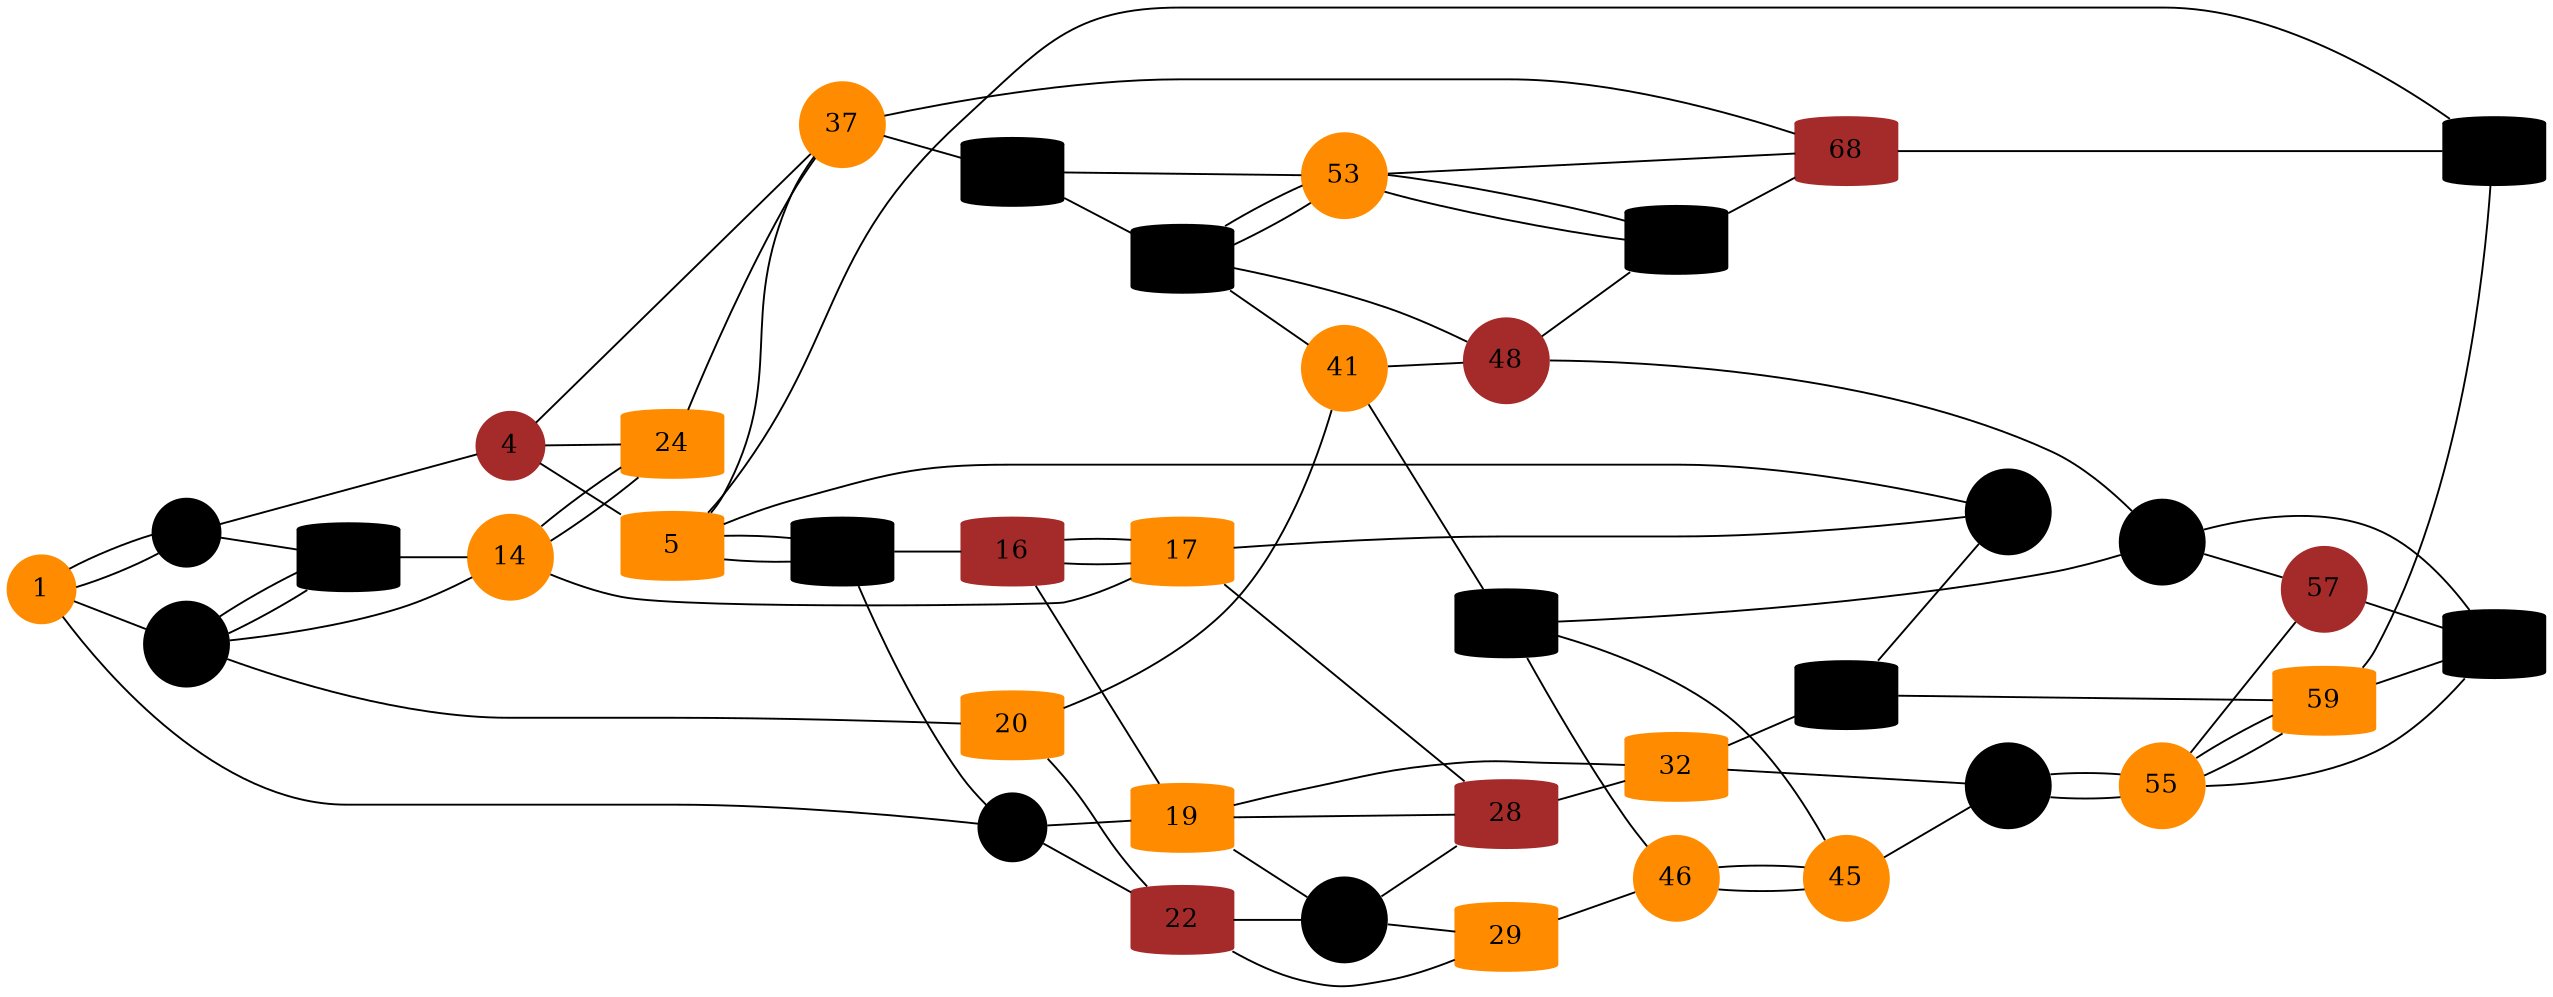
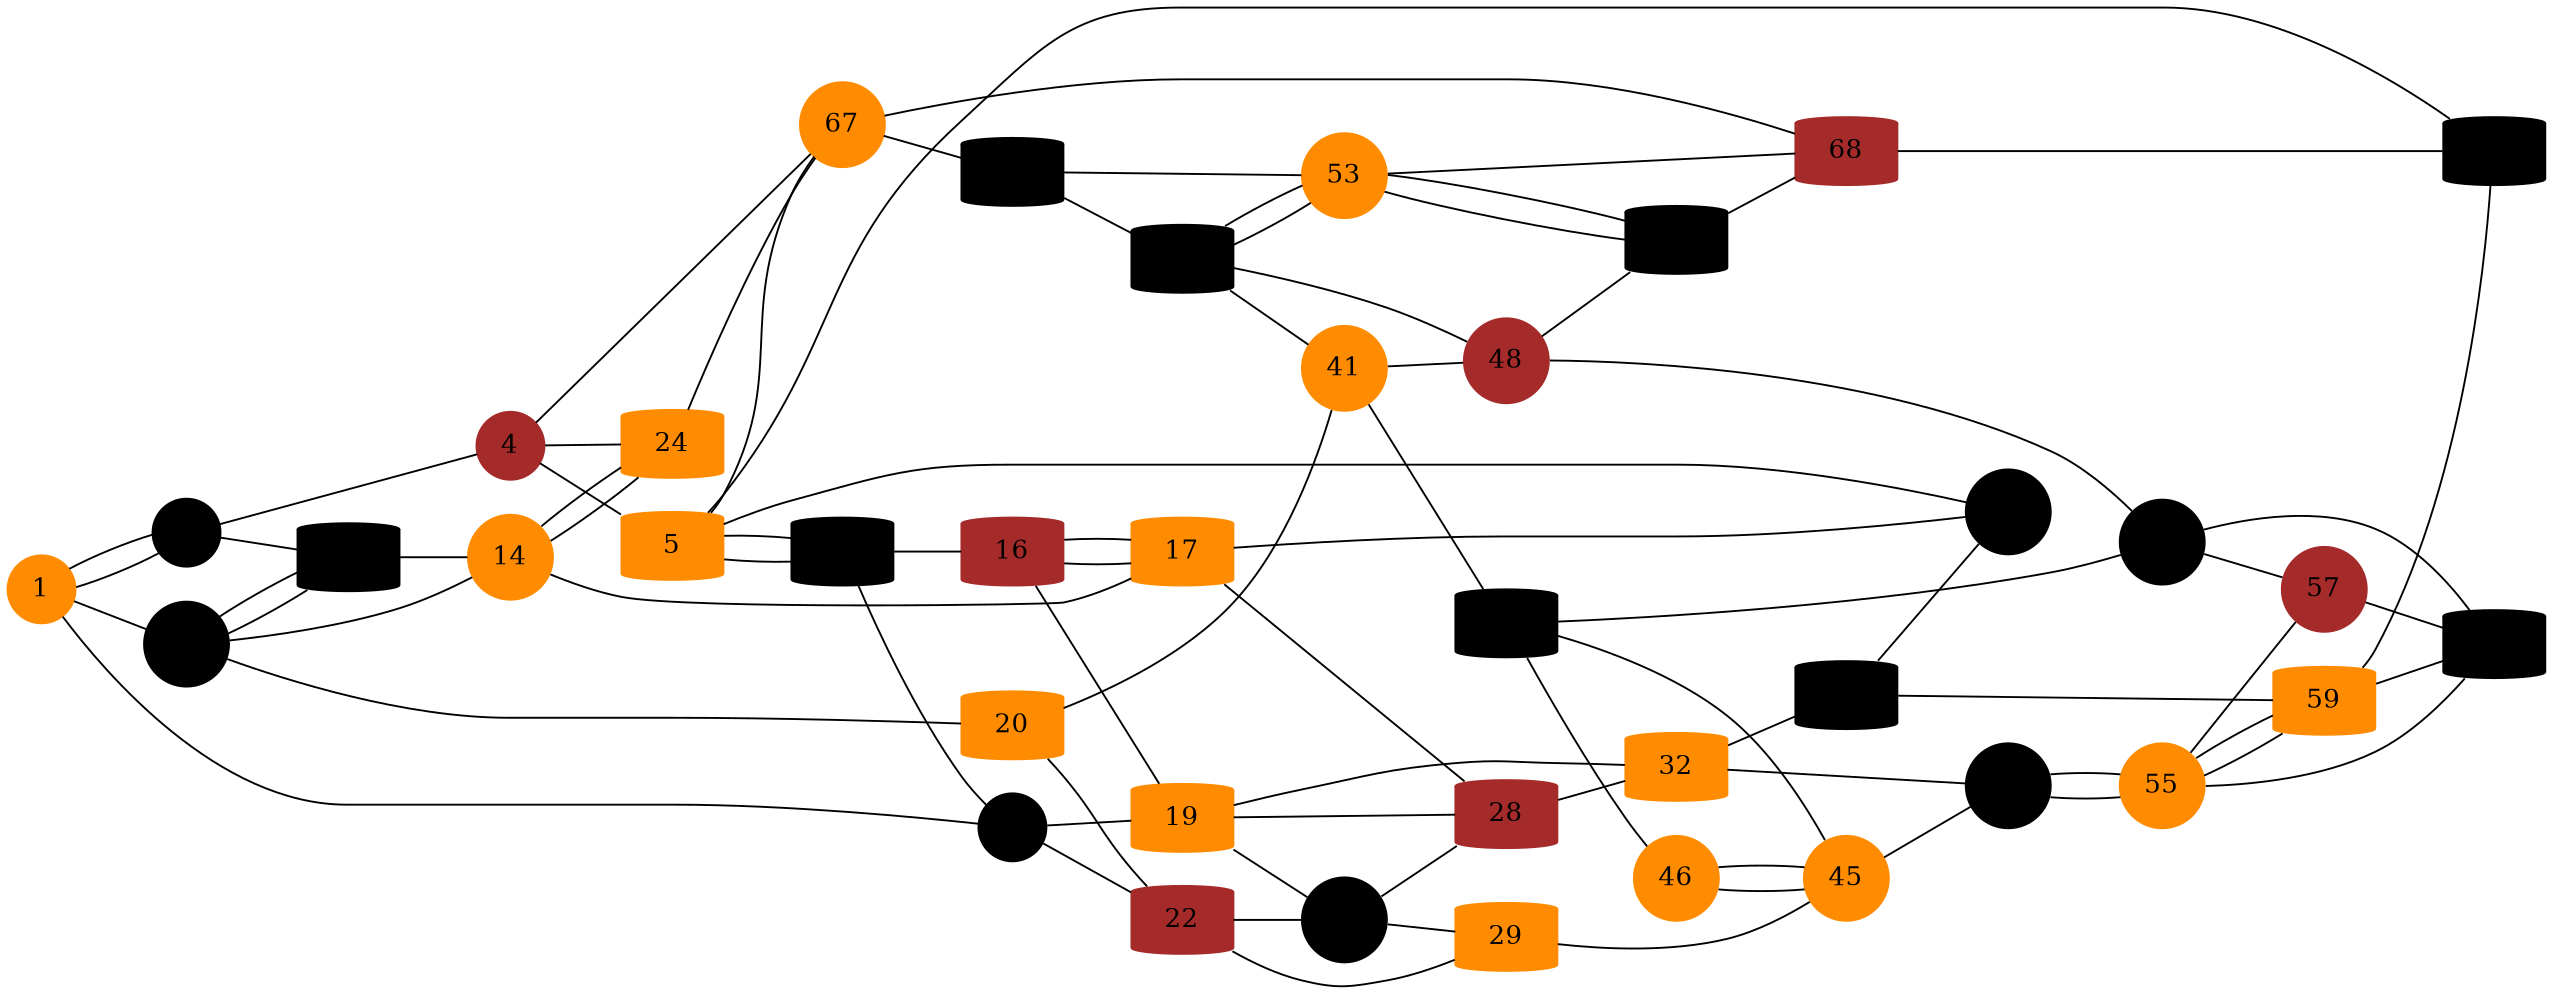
(842, 125) -> (842, 125)
(1597, 906) -> (1688, 945)
